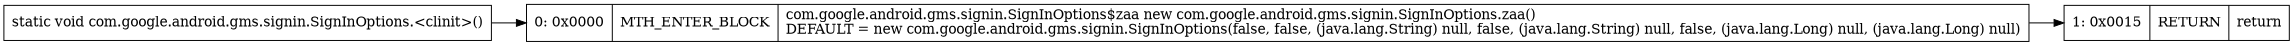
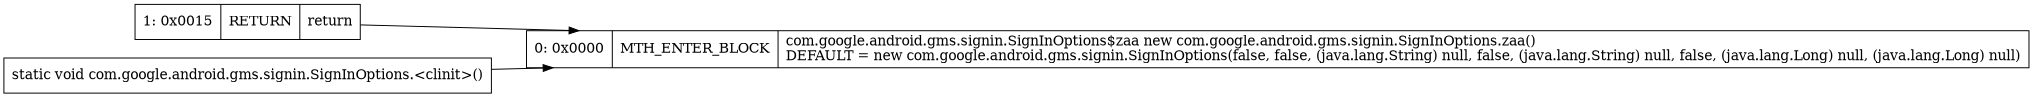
(2042, 23) -> (465, 28)
